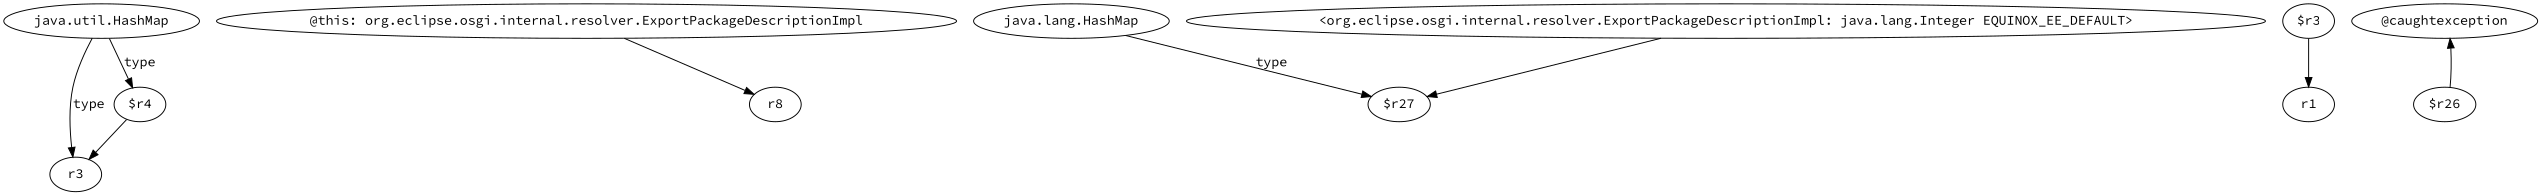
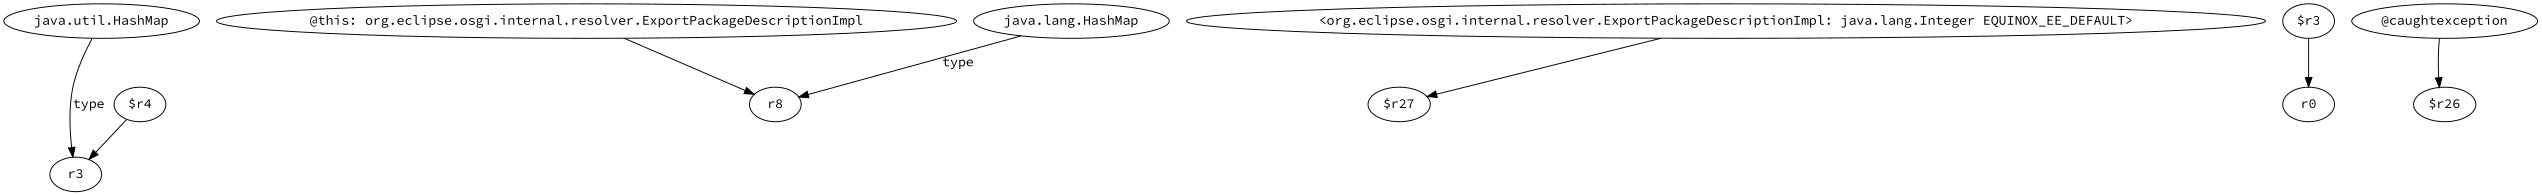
(119, 59) -> none
(1244, 65) -> (915, 65)
(2451, 68) -> (2438, 58)
(2309, 104) -> (2309, 104)
